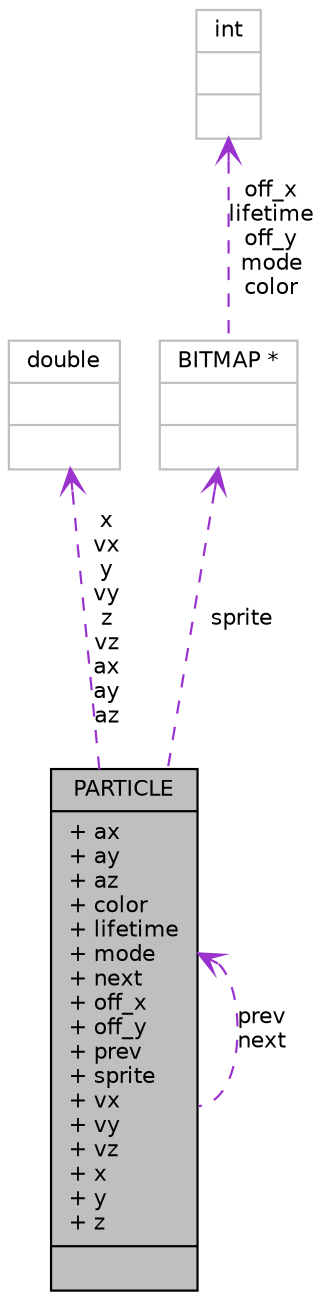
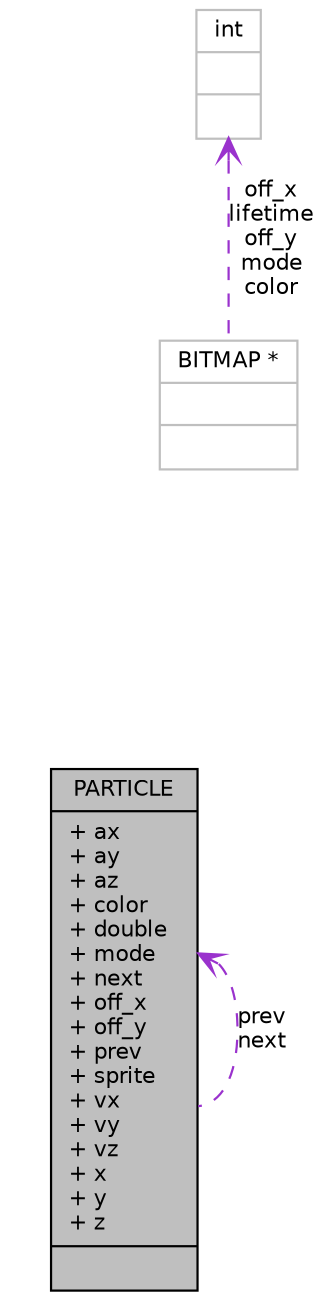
(64, 405) -> none
(191, 630) -> none
(124, 930) -> (119, 930)
